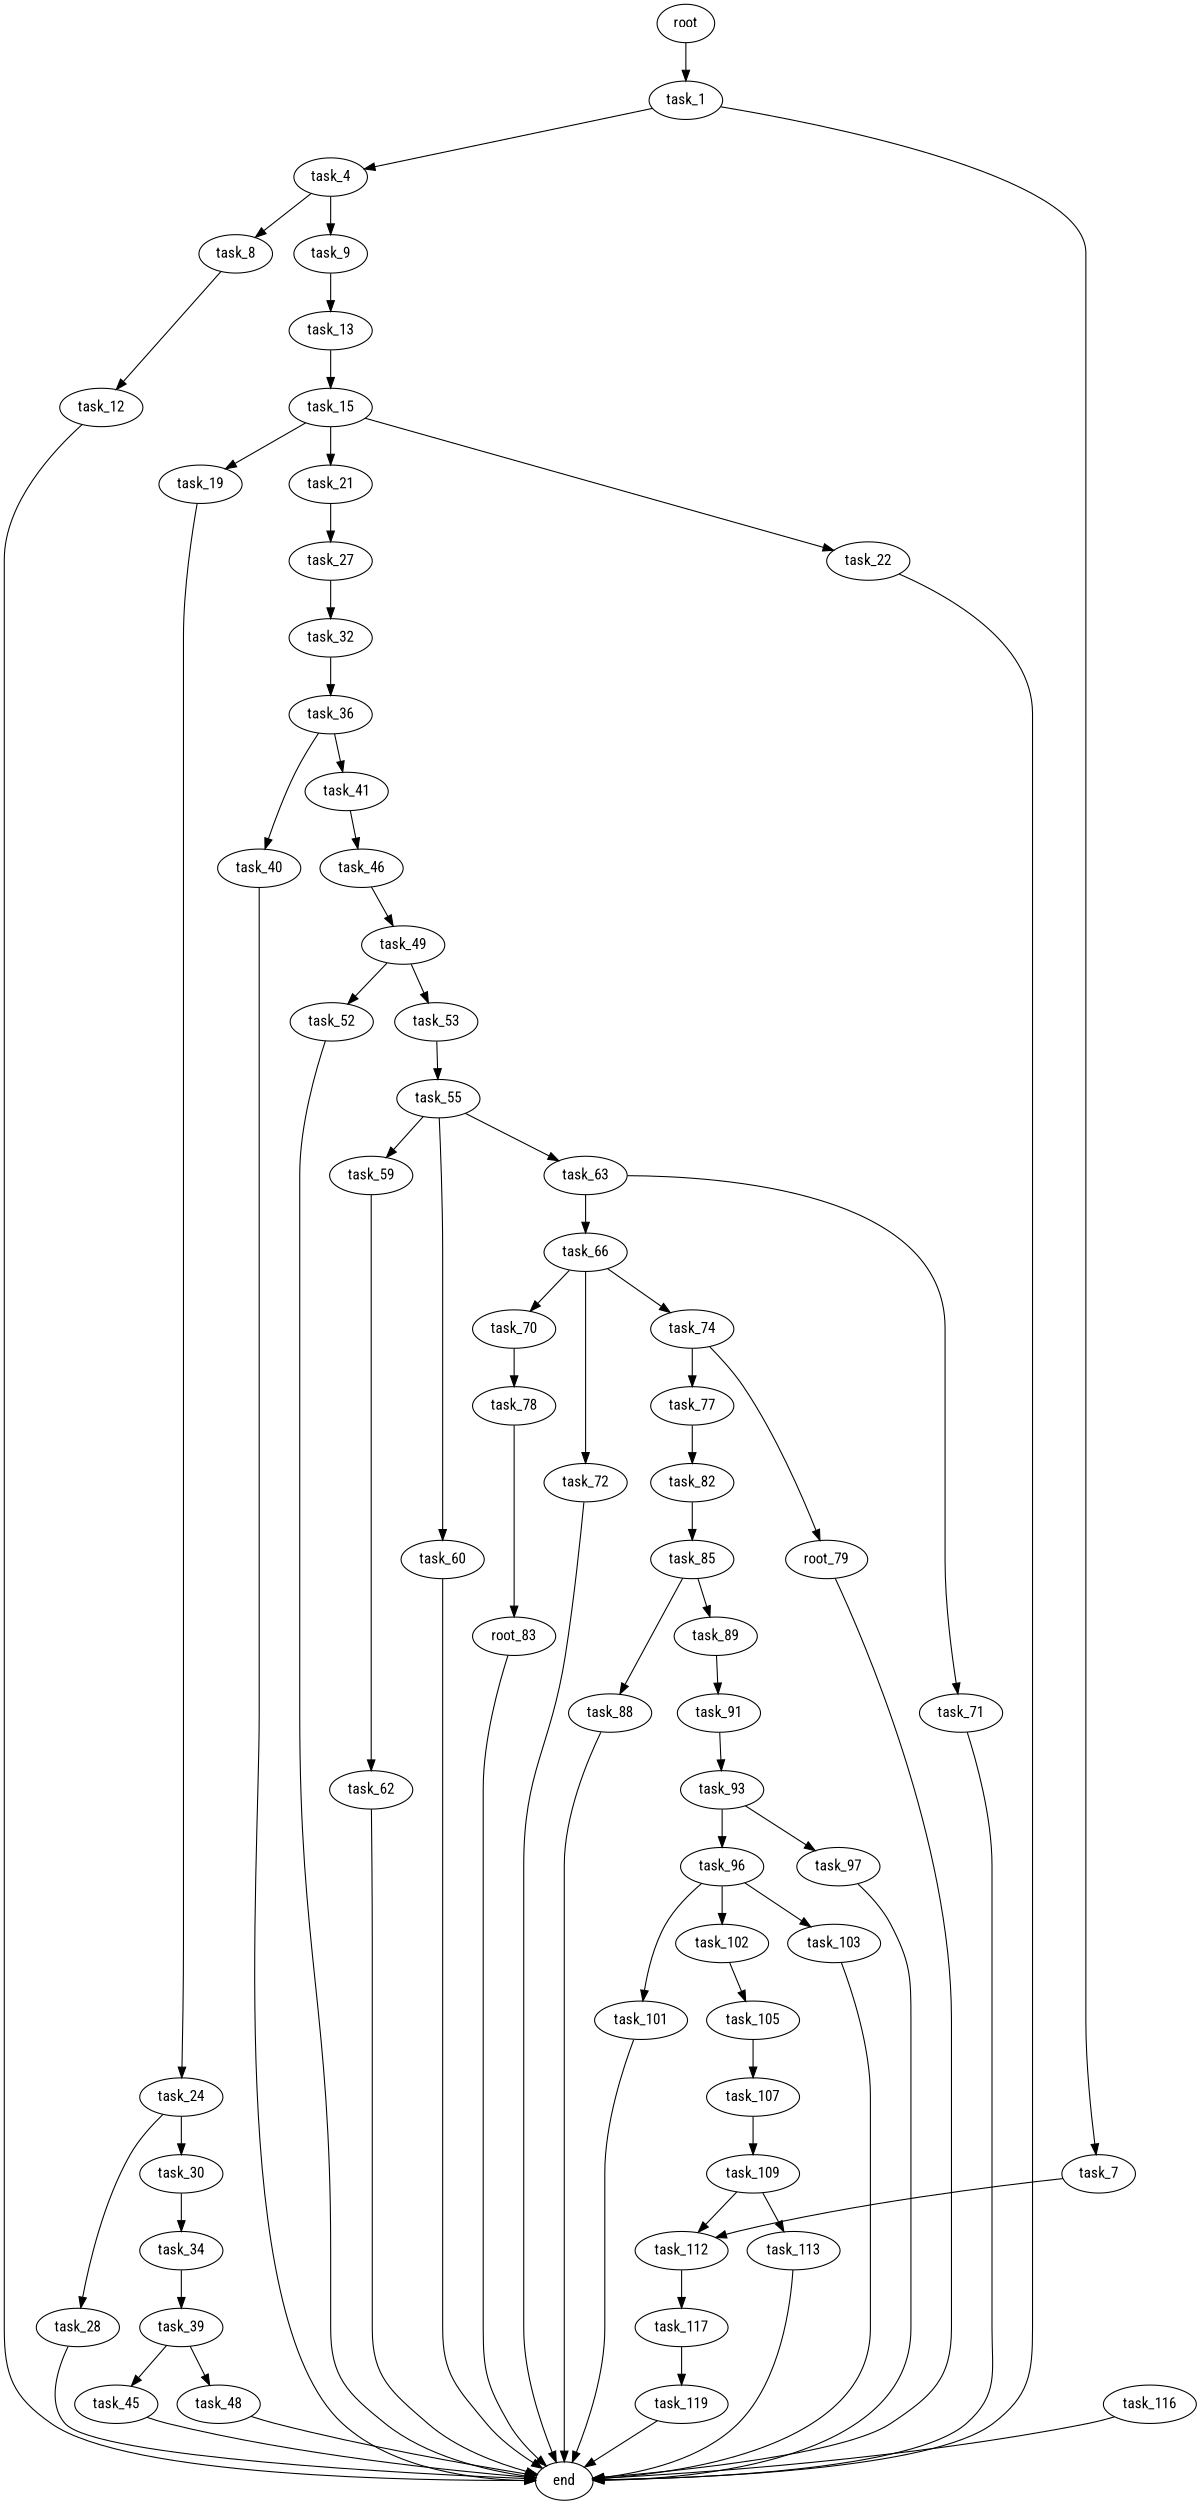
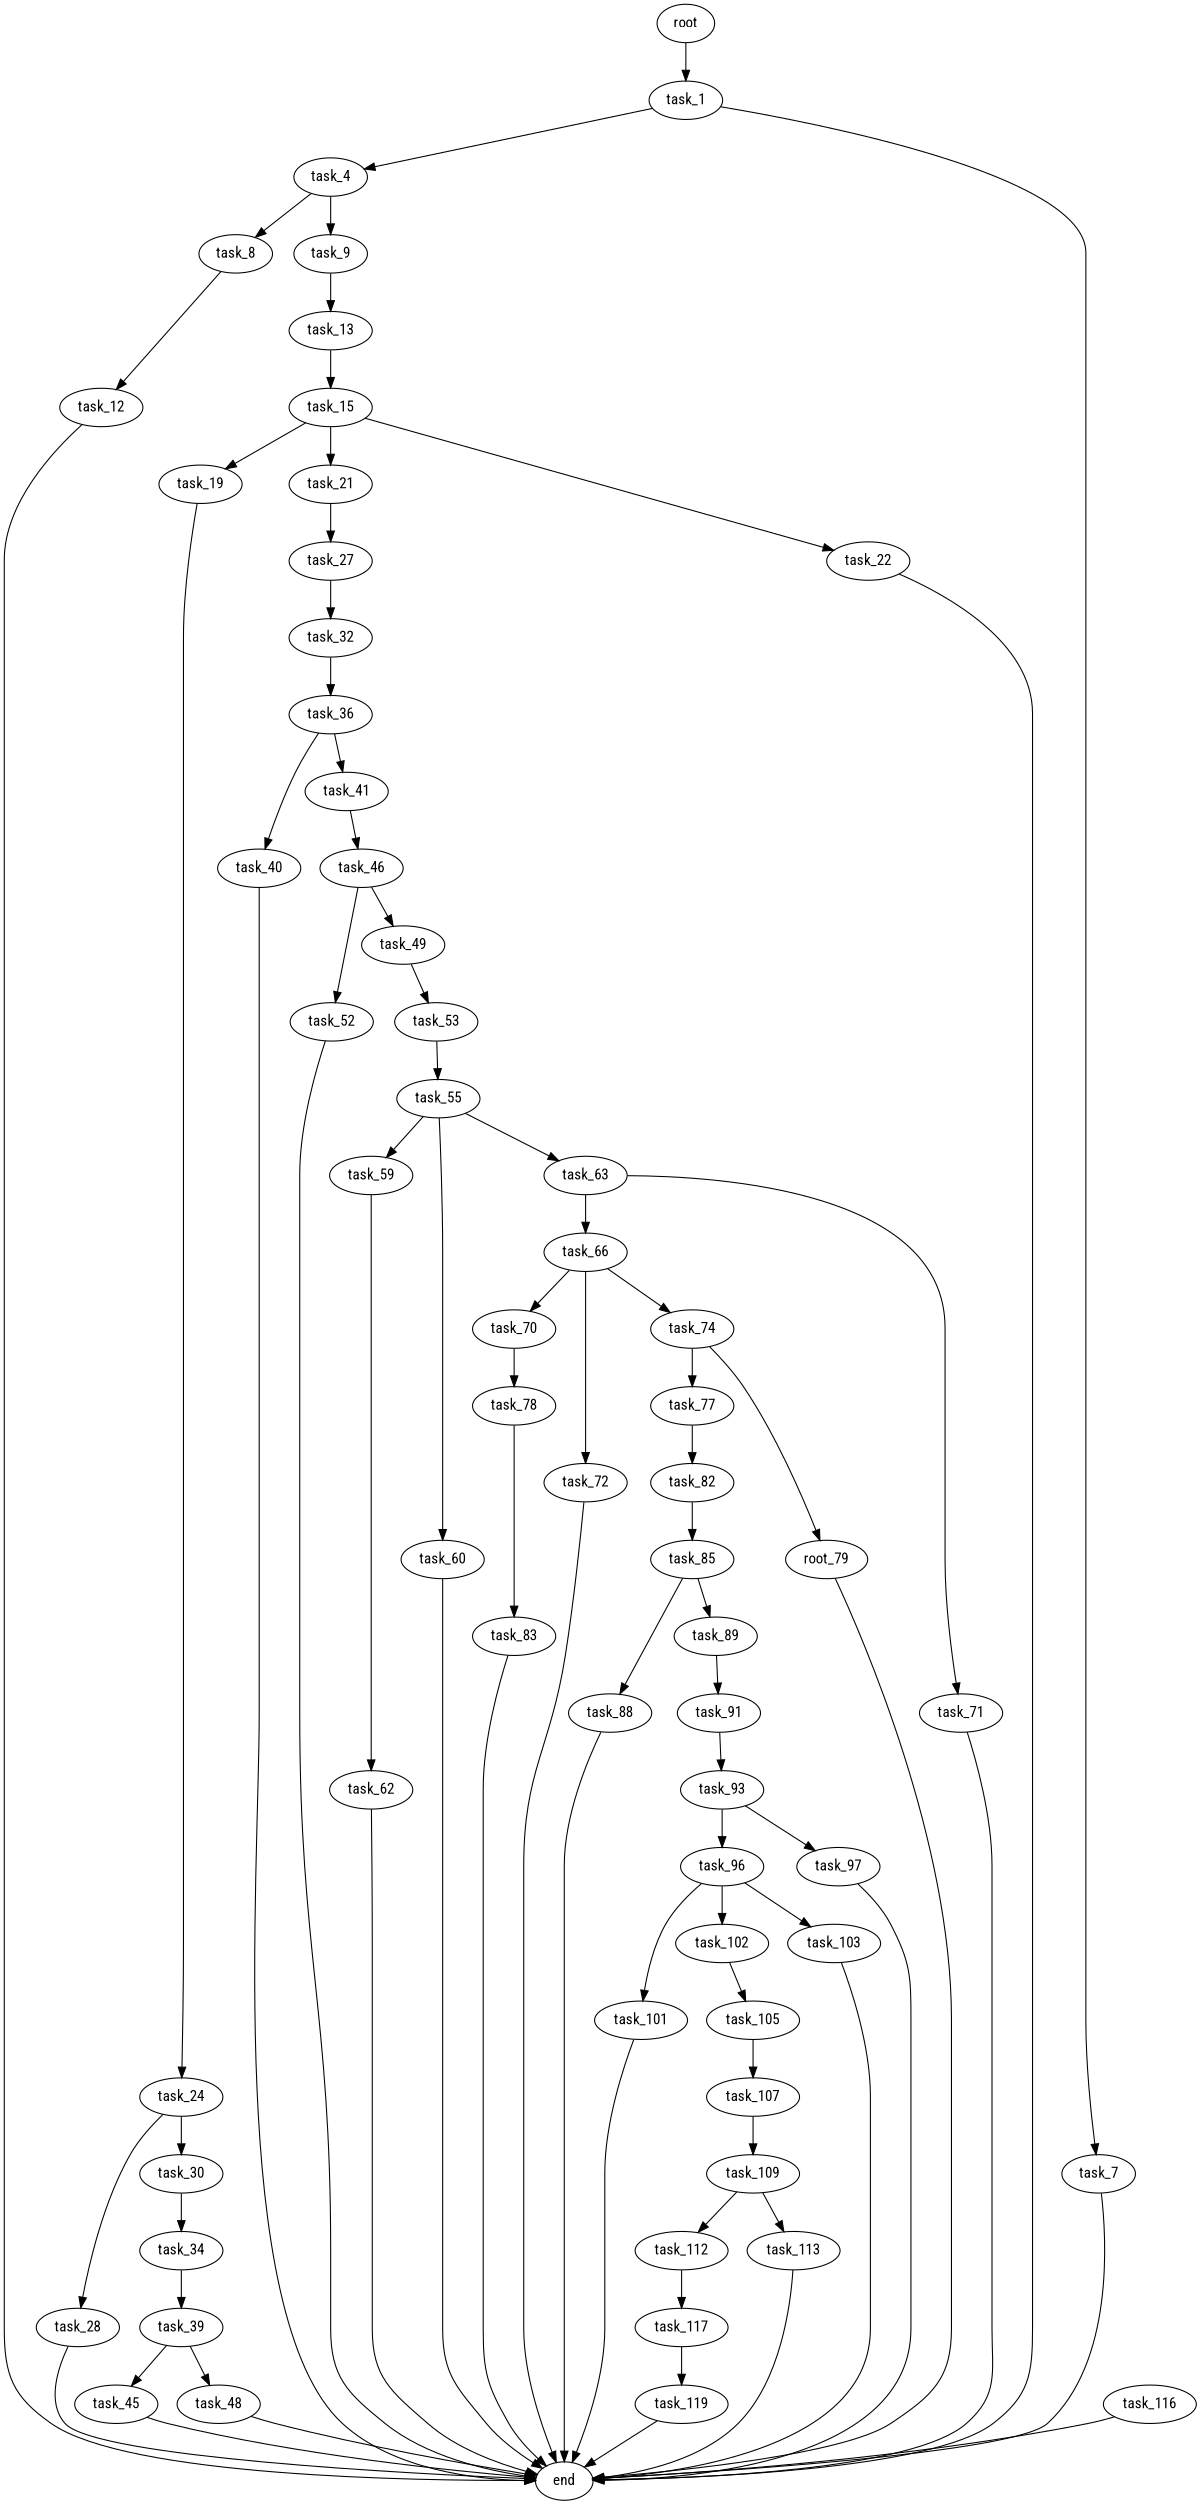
(371, 980) -> (348, 940)
(514, 1636) -> (514, 1636)
(894, 2201) -> (1049, 2422)
